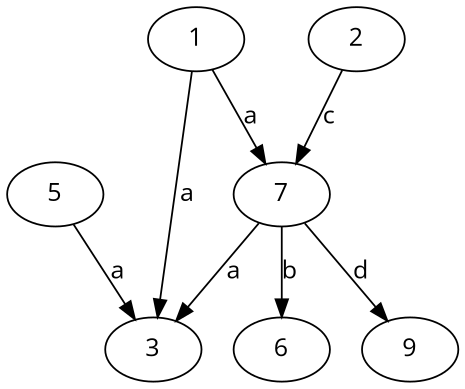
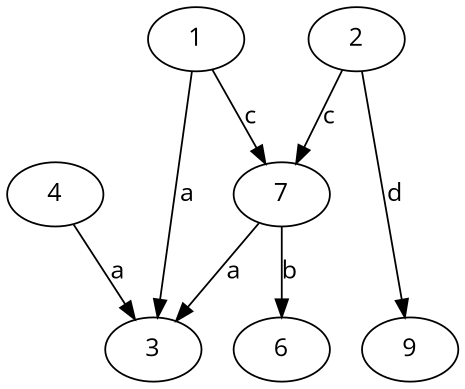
(251, 117) -> (251, 117)
(55, 194) -> (55, 194)
(340, 265) -> (382, 185)
